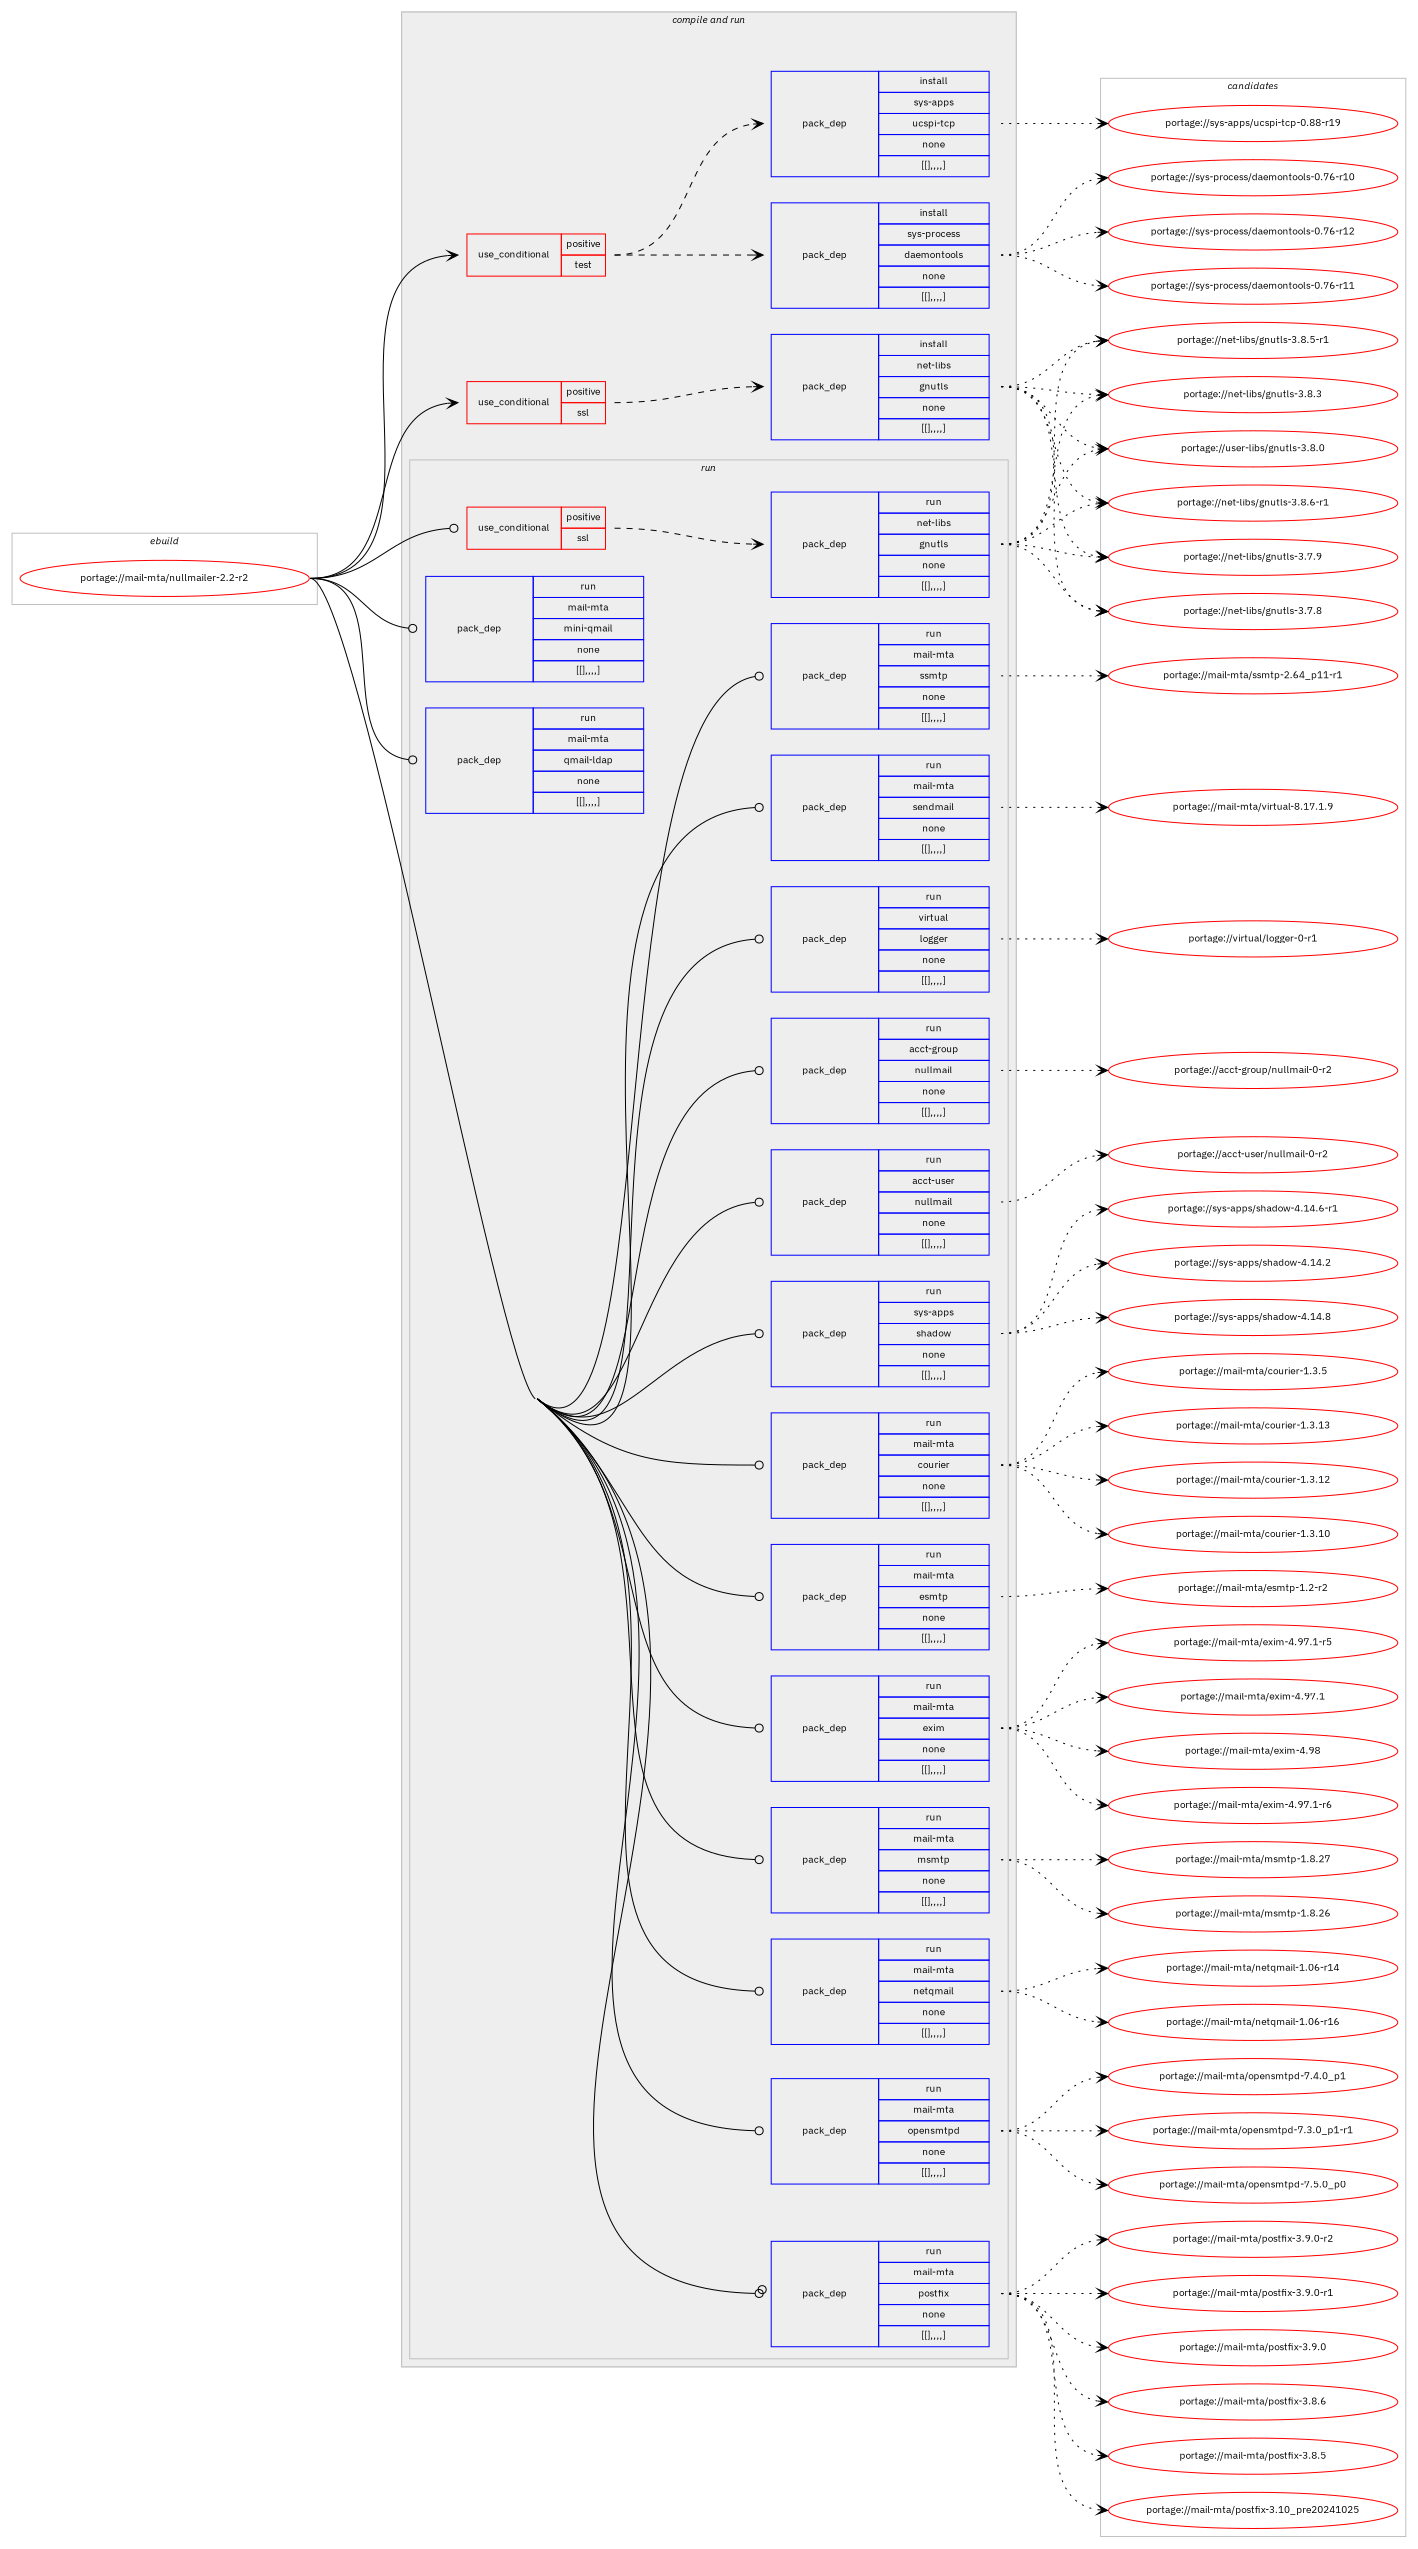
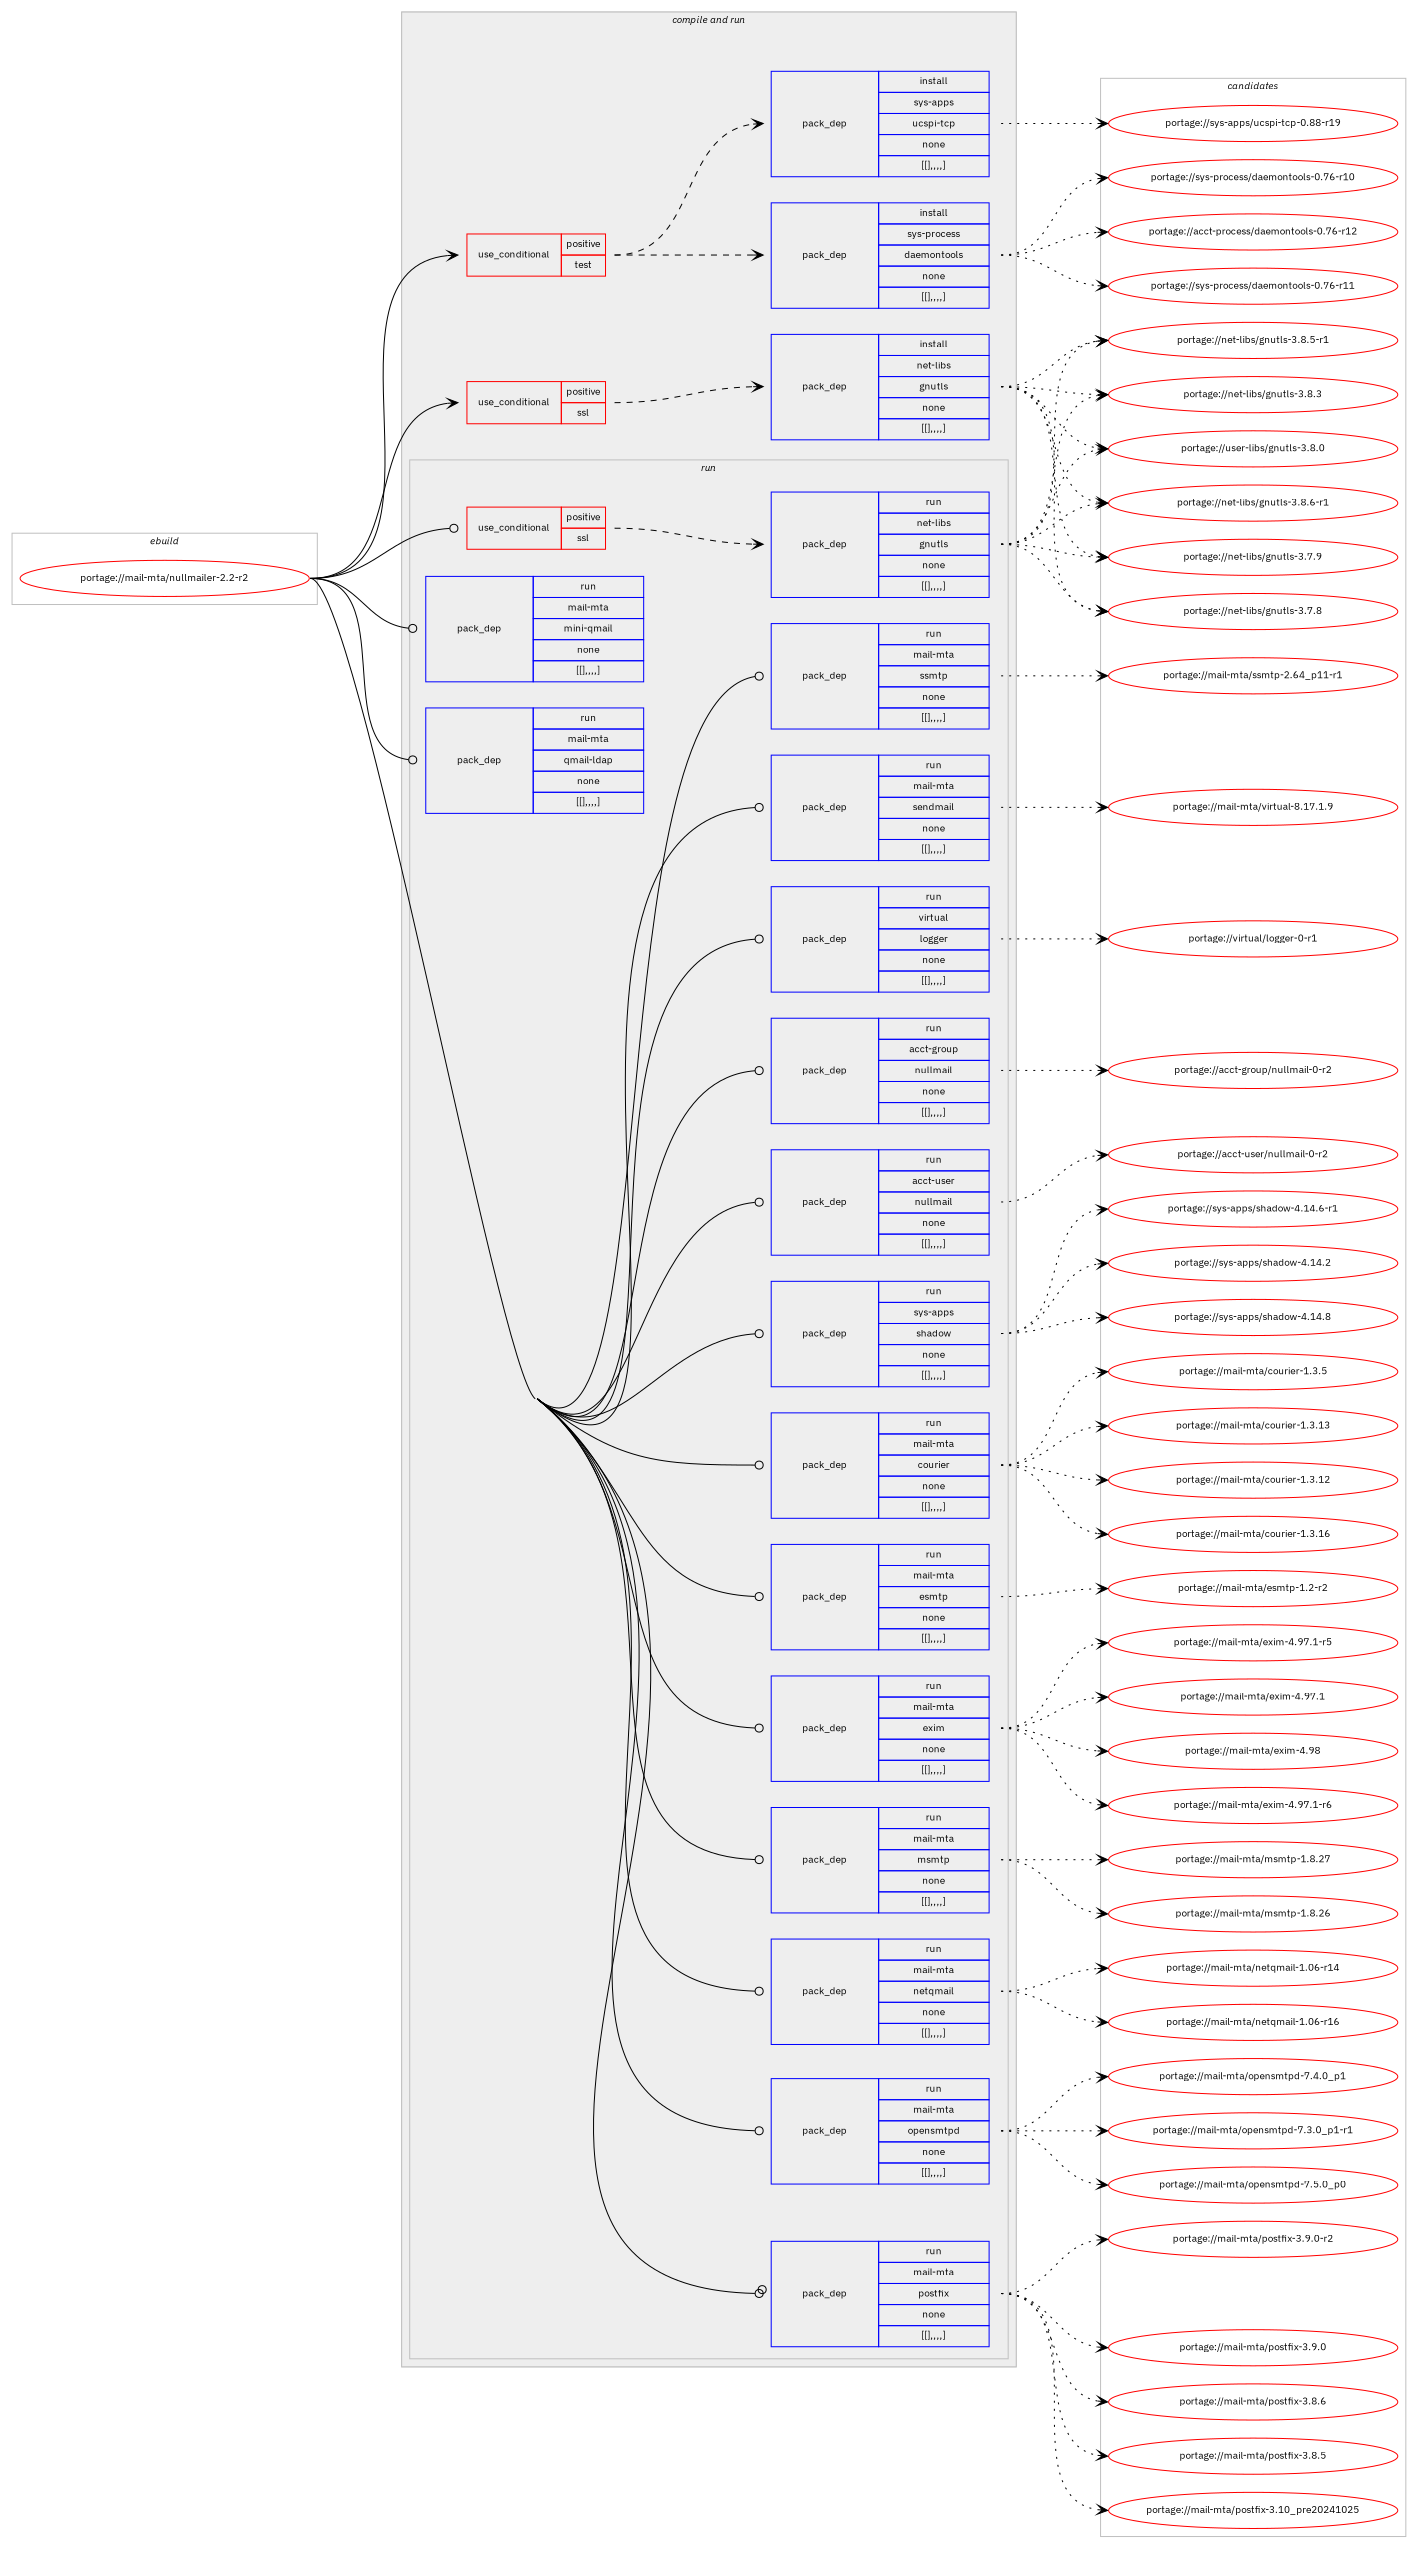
(1253, 232) -> (1253, 232)
(1253, 1534) -> (1253, 1534)
(1253, 2294) -> none
